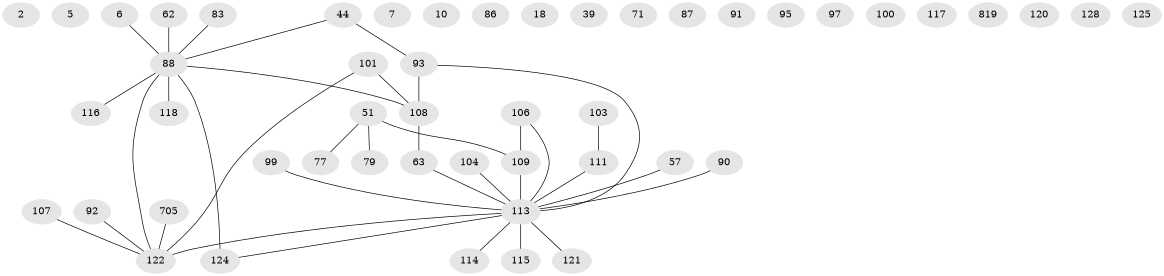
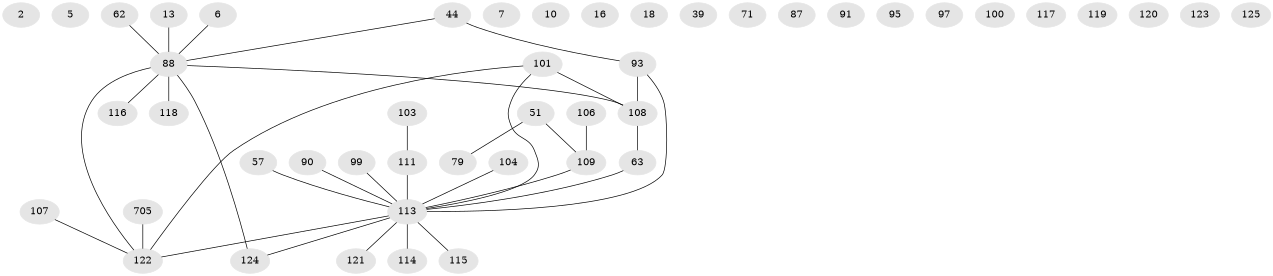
(218, 15) -> (169, 15)
(491, 15) -> (600, 15)
(988, 15) -> (1097, 15)
(1091, 15) -> (1200, 15)
(320, 163) -> none
(549, 163) -> (536, 173)
(92, 212) -> none
